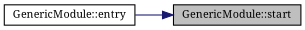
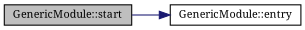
(149, 15) -> (146, 15)
